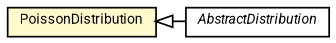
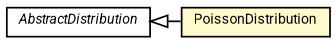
(179, 21) -> (174, 21)
